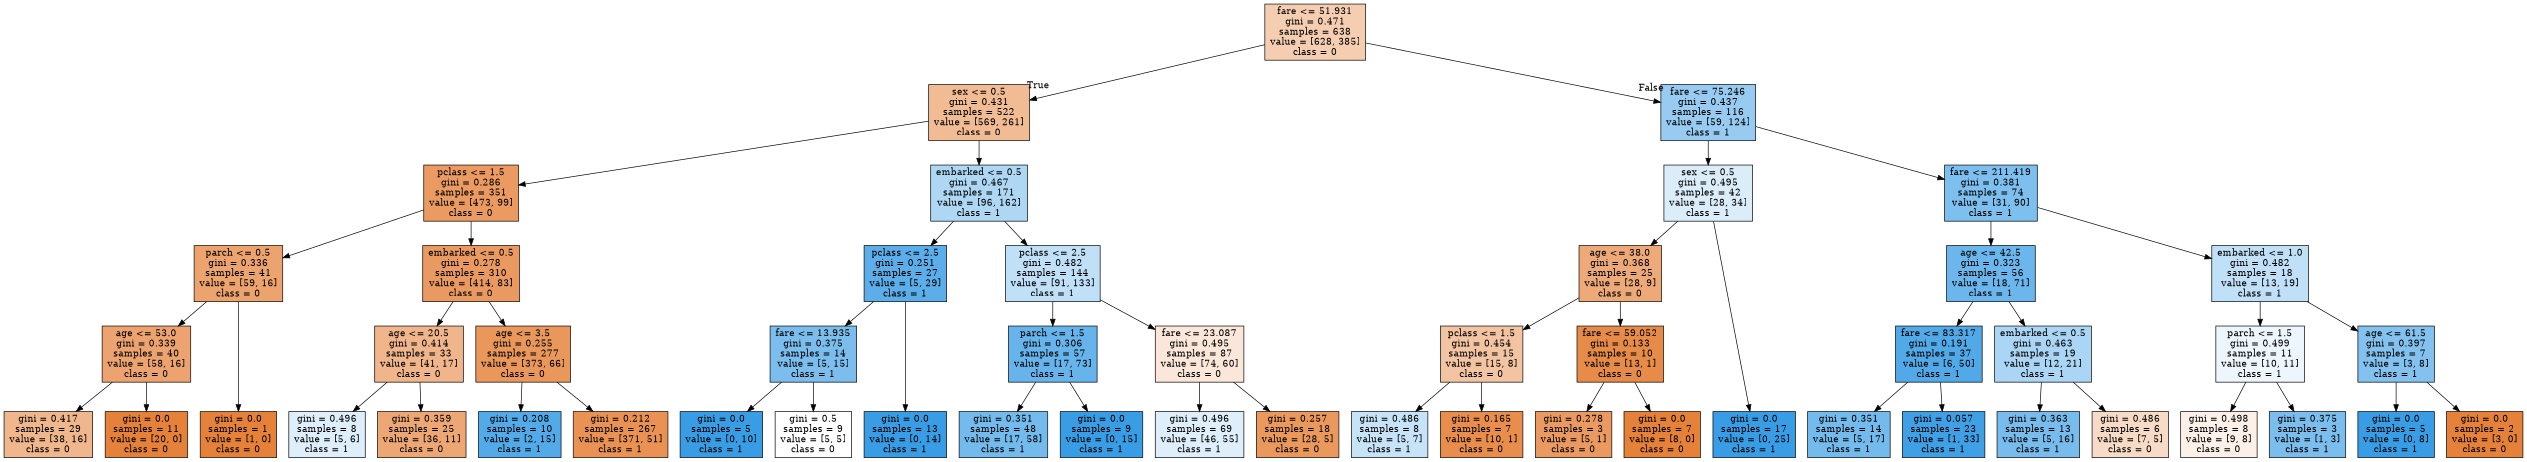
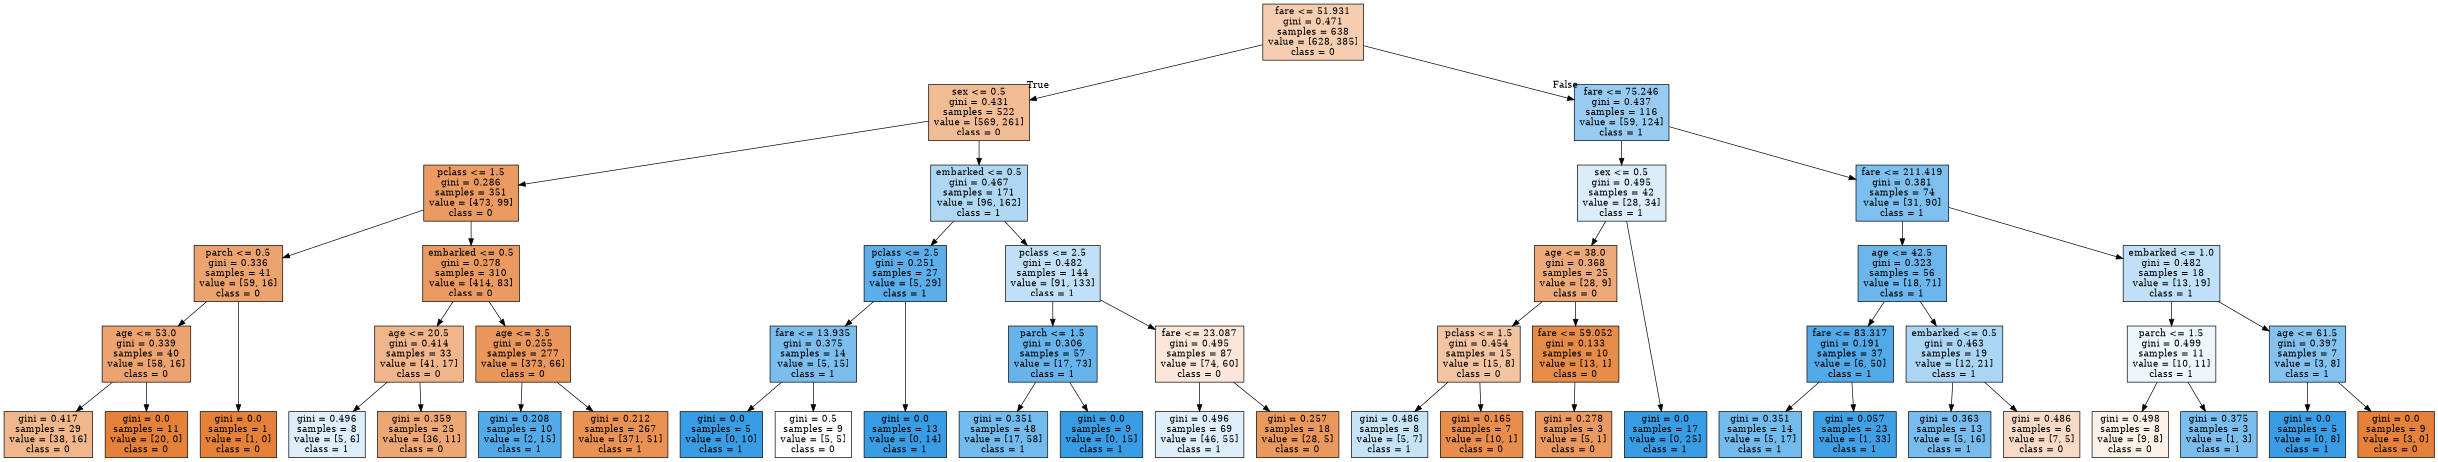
(1662, 435) -> none
(2485, 435) -> (2396, 435)
